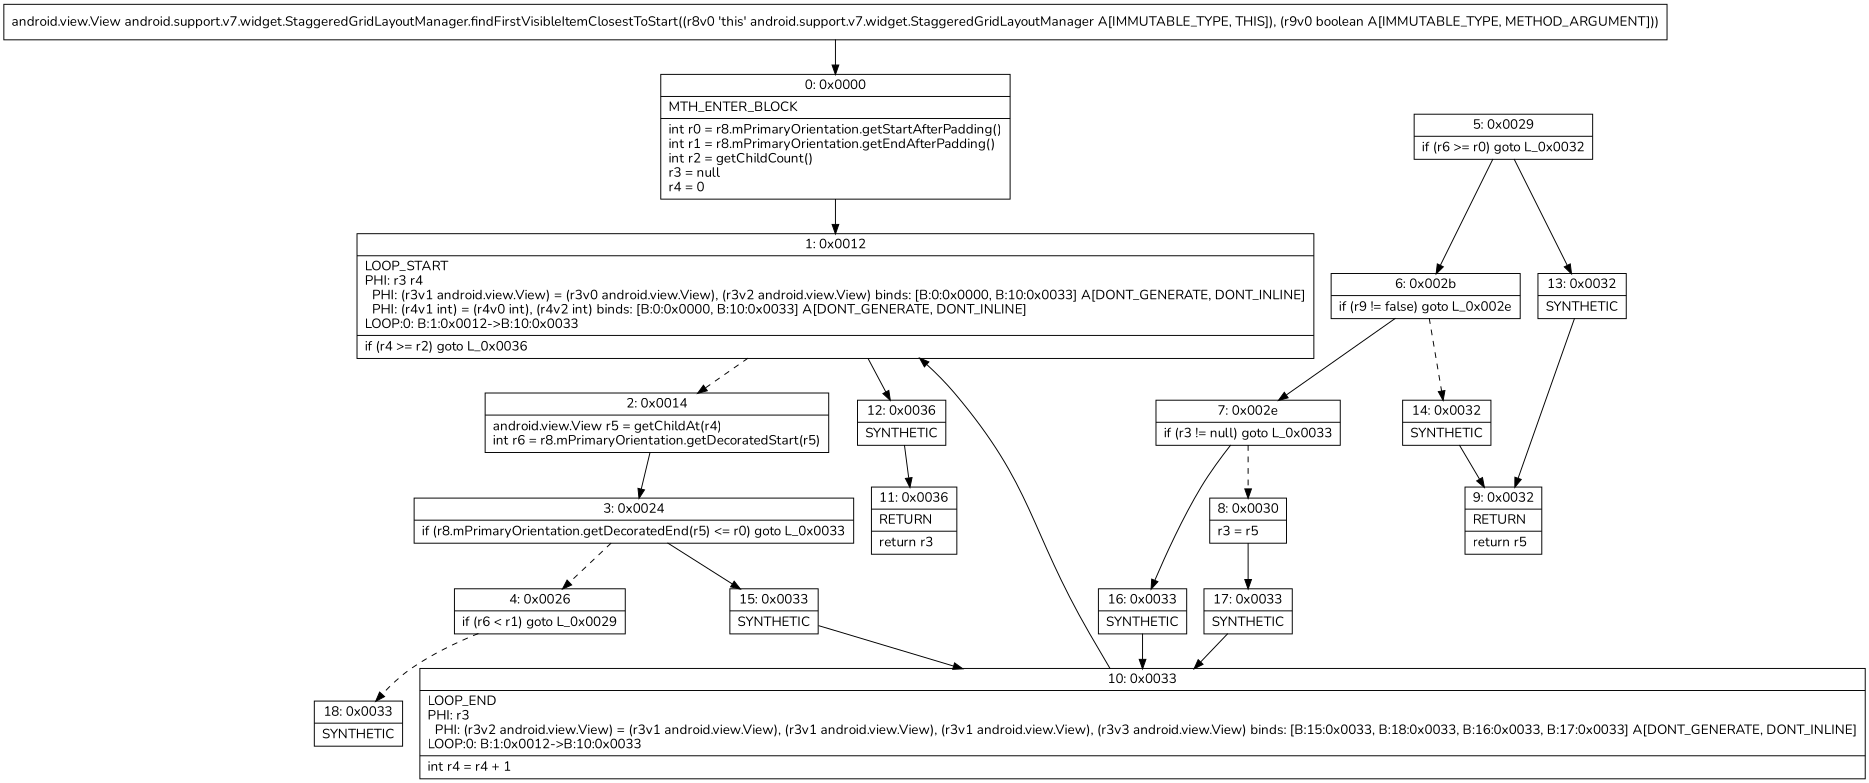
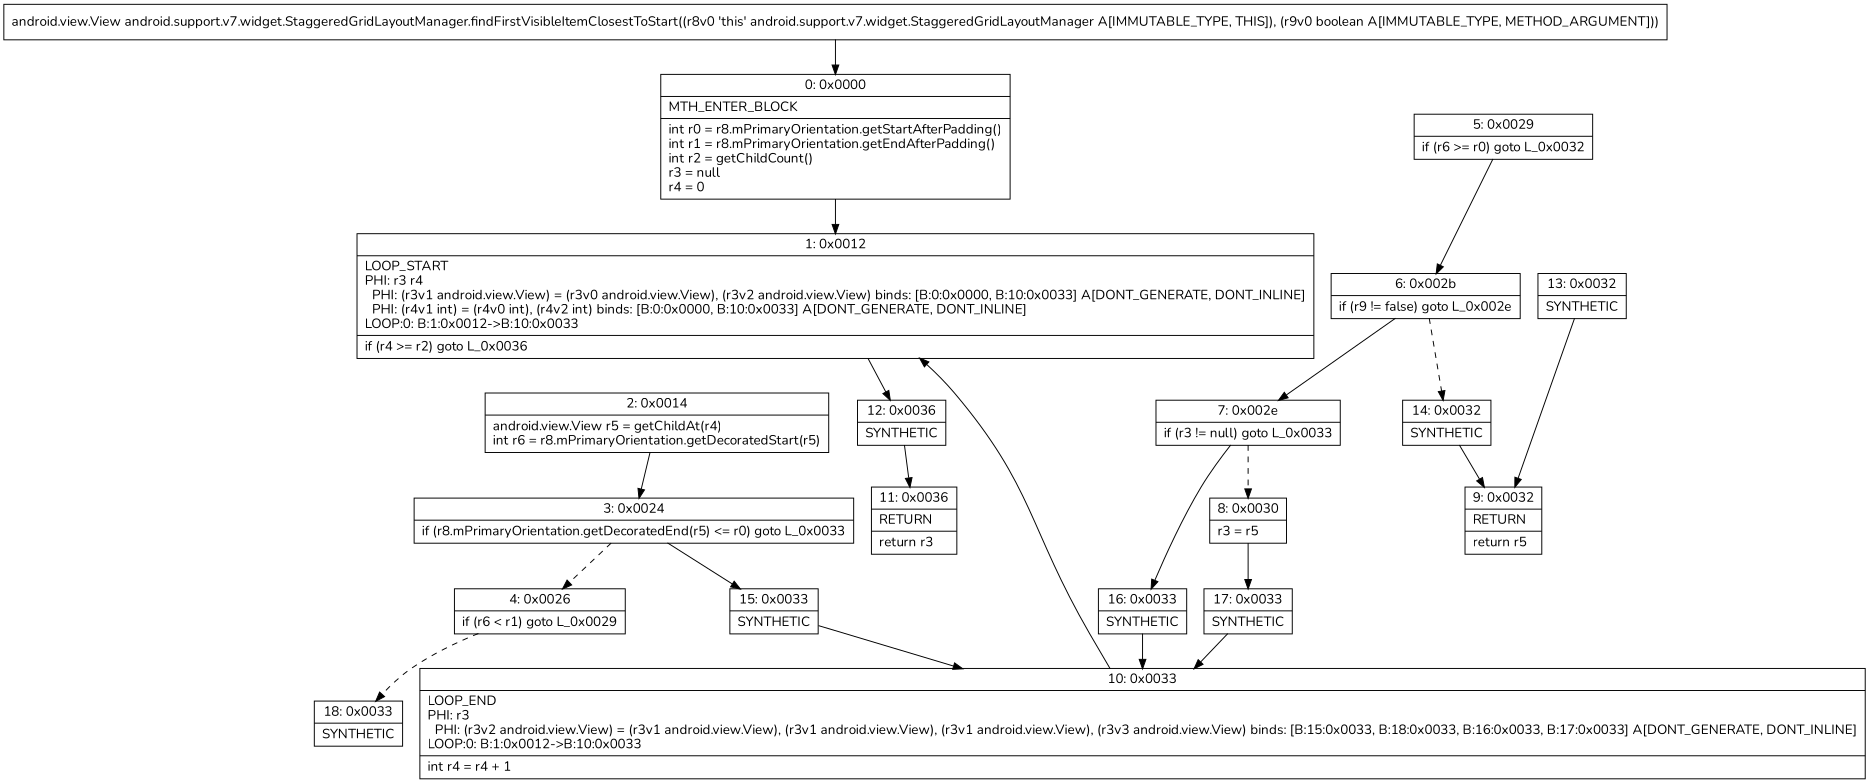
(1541, 212) -> none
(727, 373) -> none
